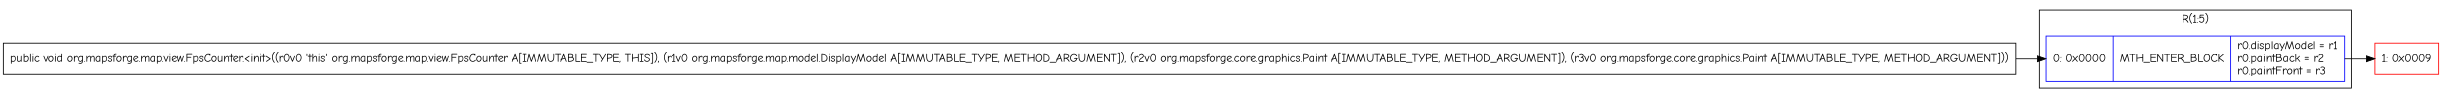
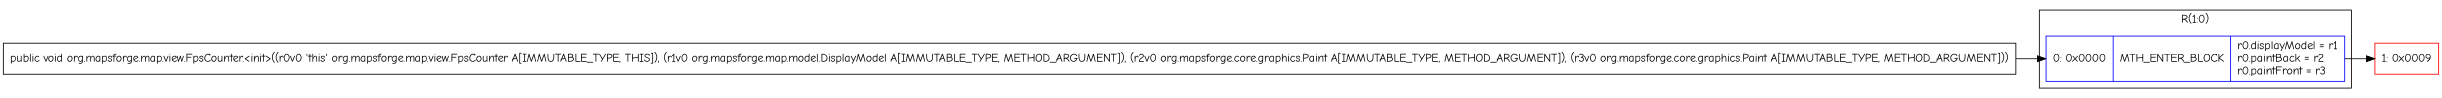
(2195, 20) -> (2195, 20)
